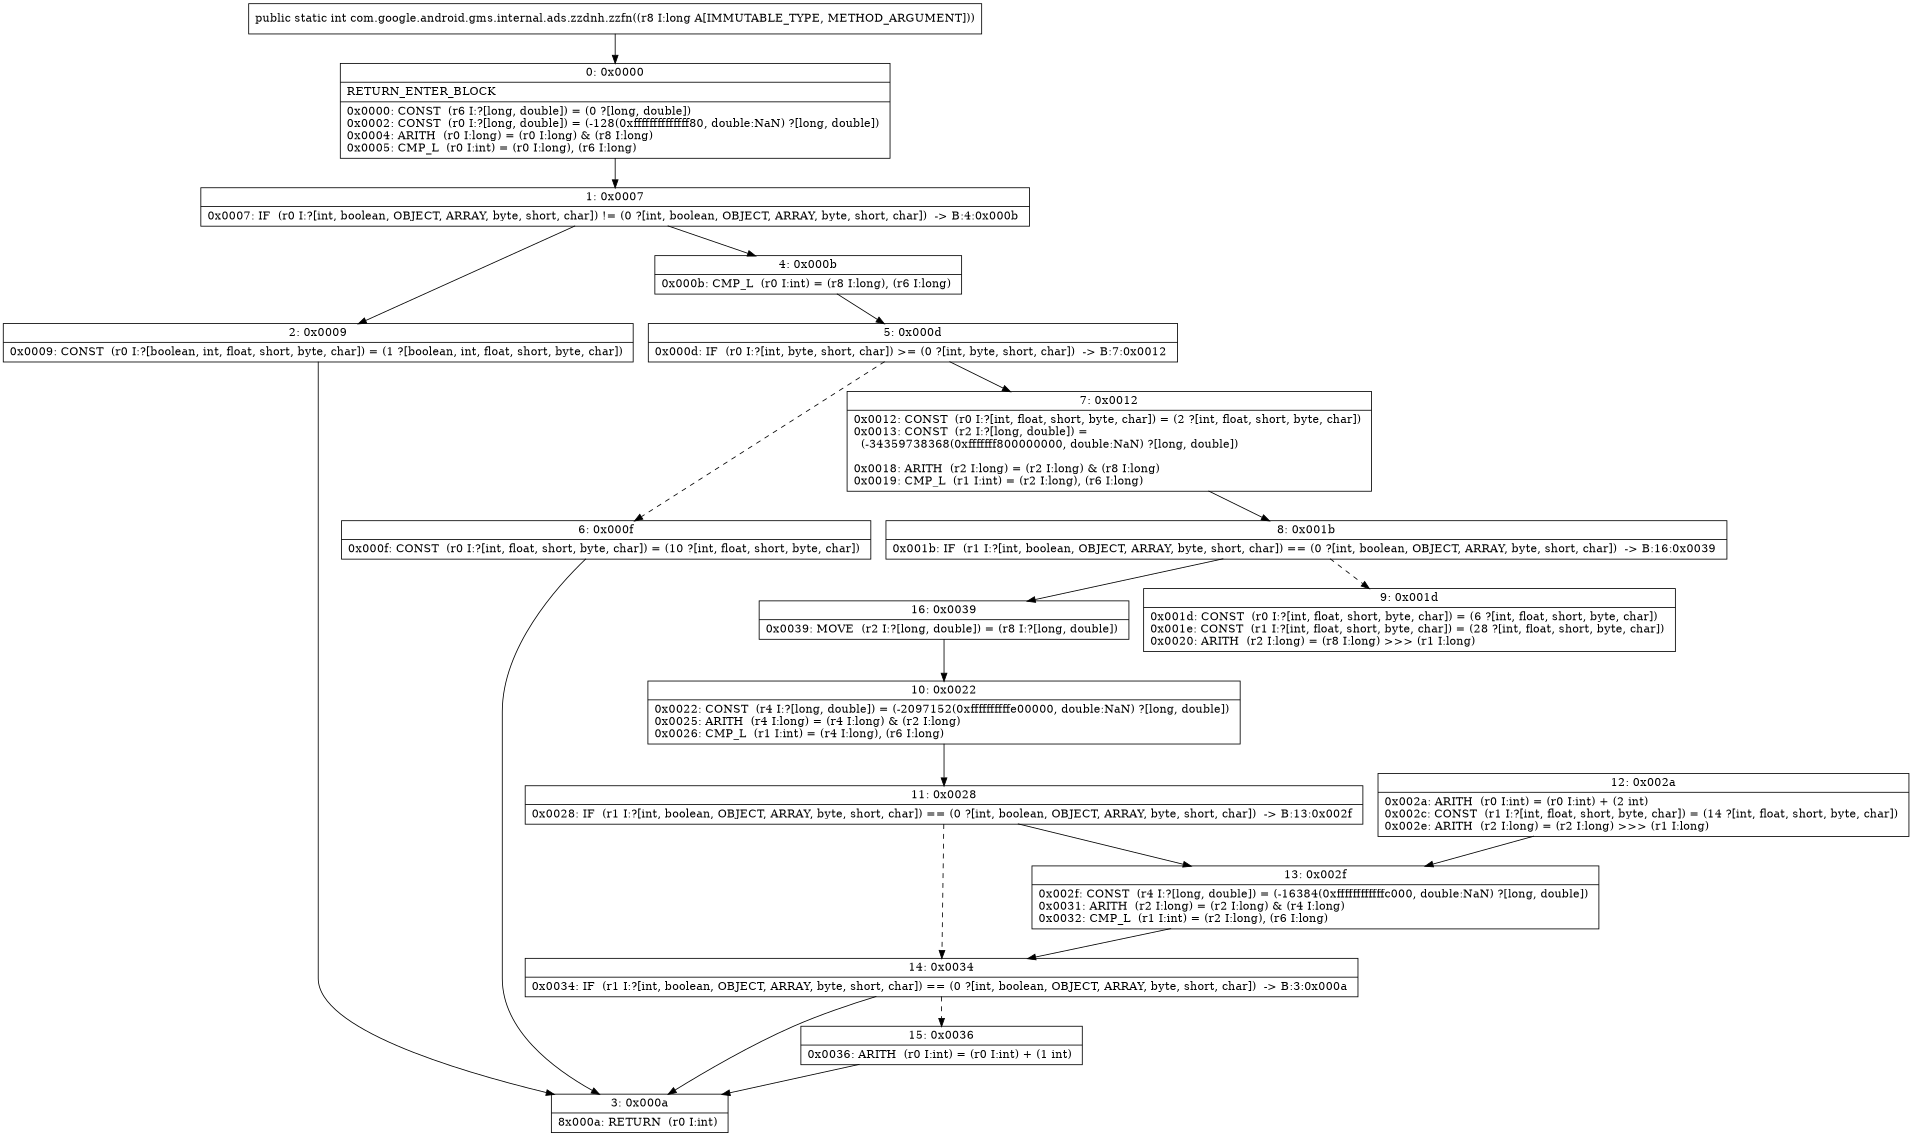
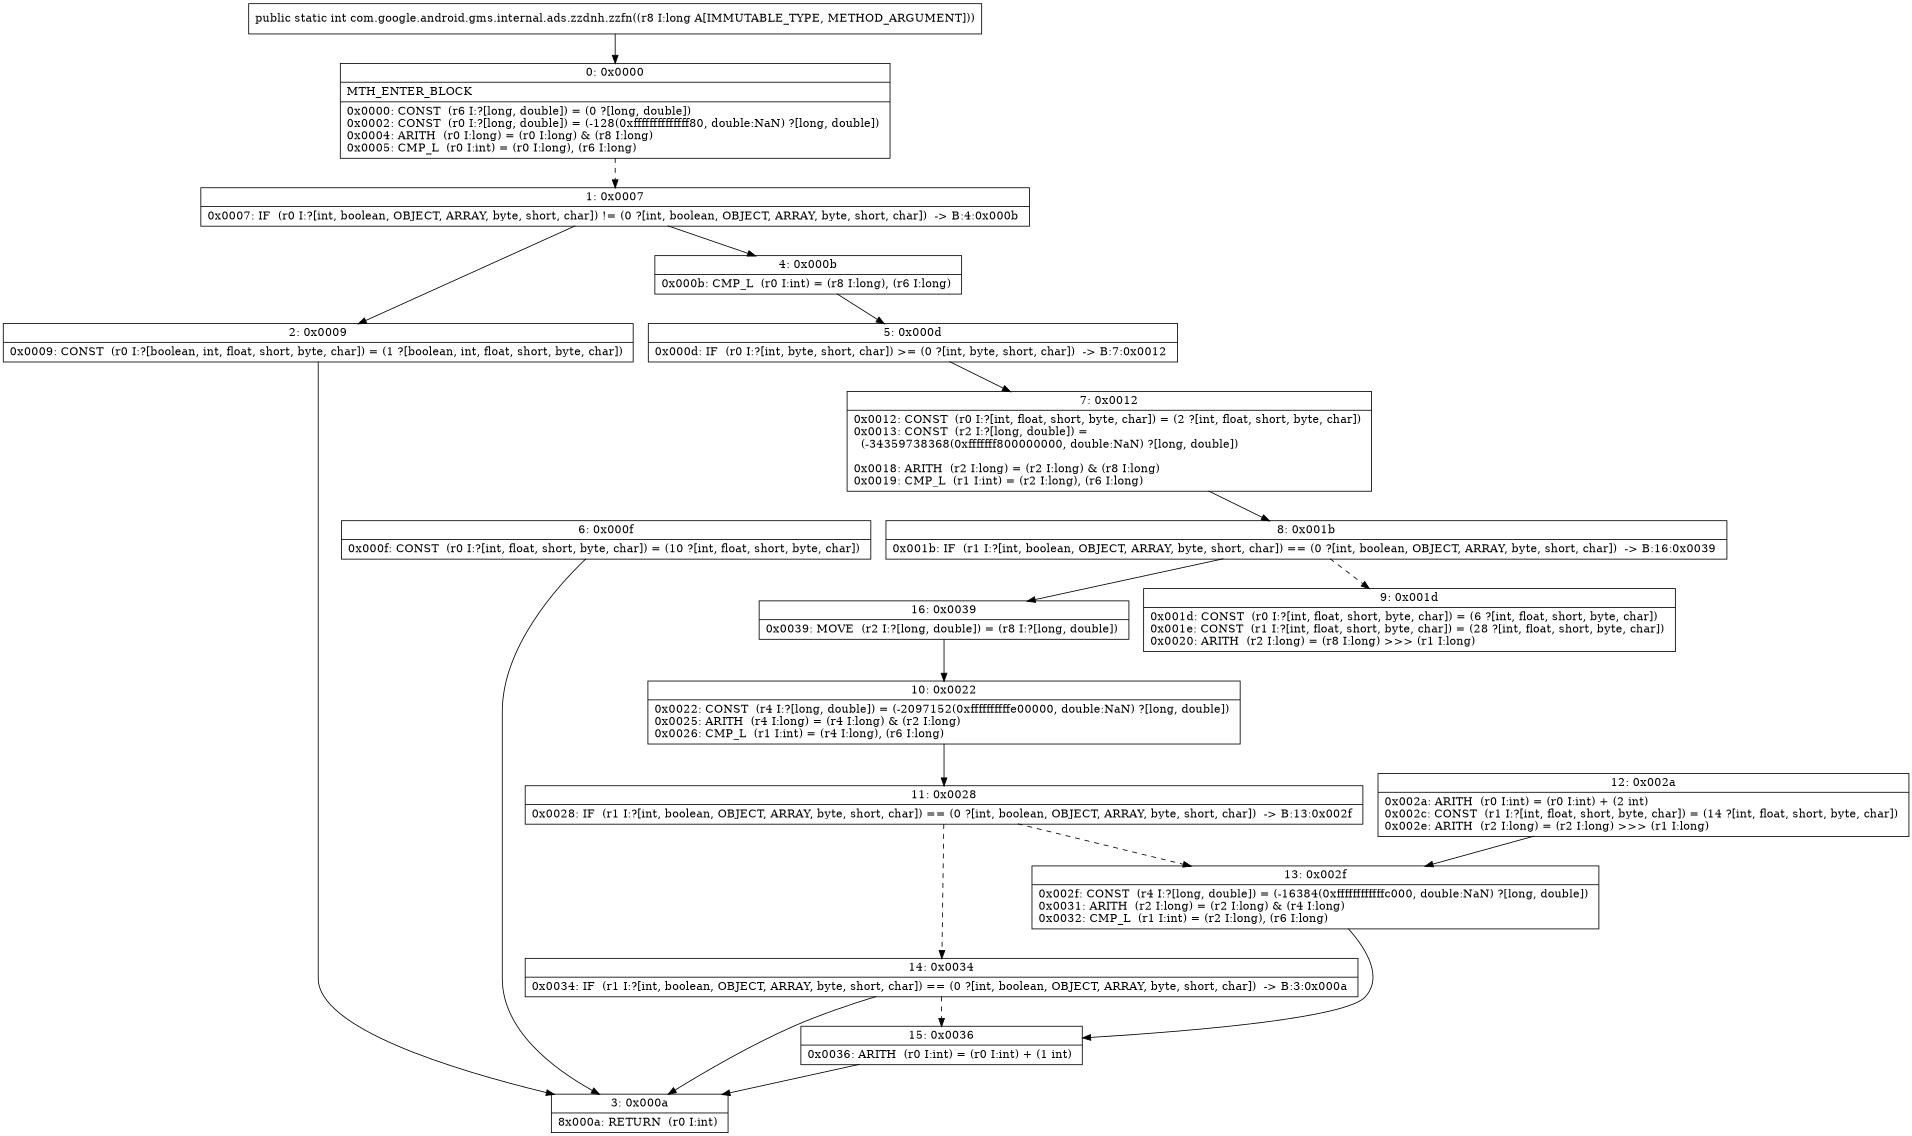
(422, 92) -> (410, 92)
(615, 169) -> (615, 169)
(763, 439) -> none
(1100, 844) -> (1100, 844)
(1103, 943) -> (1268, 1022)
